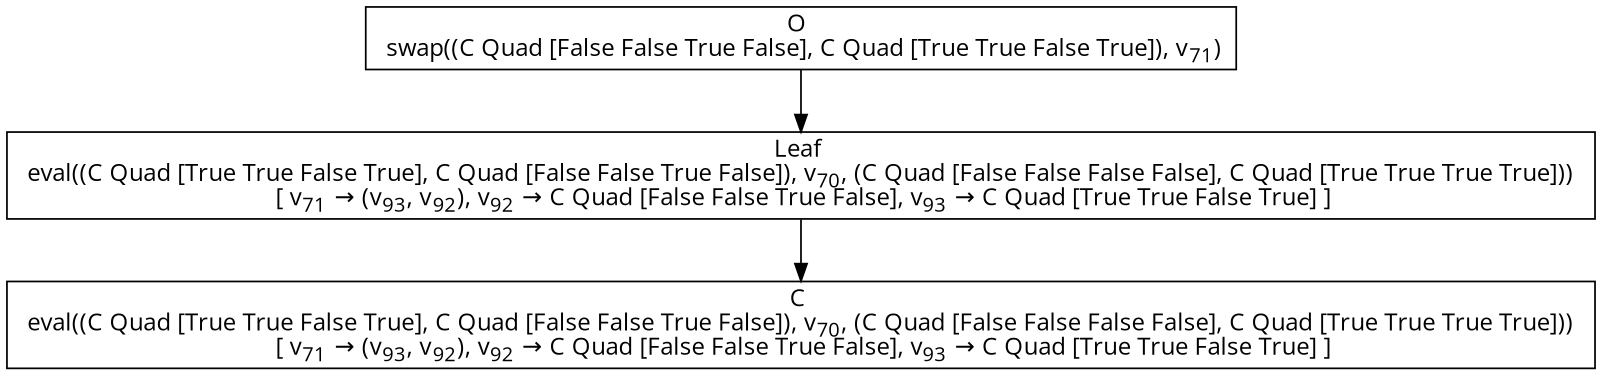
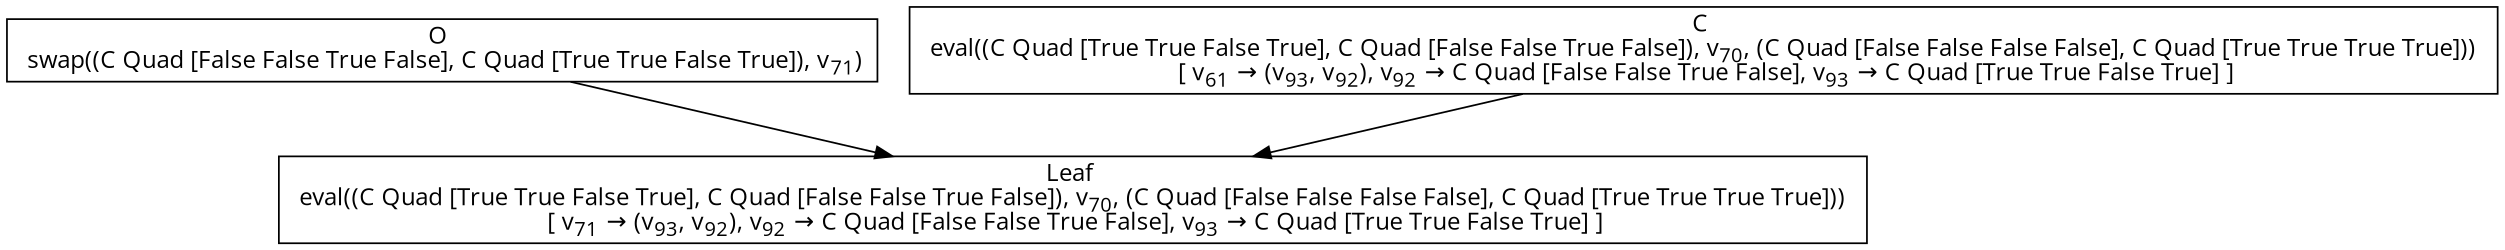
(801, 241) -> (1397, 123)
(314, 347) -> (1217, 73)
